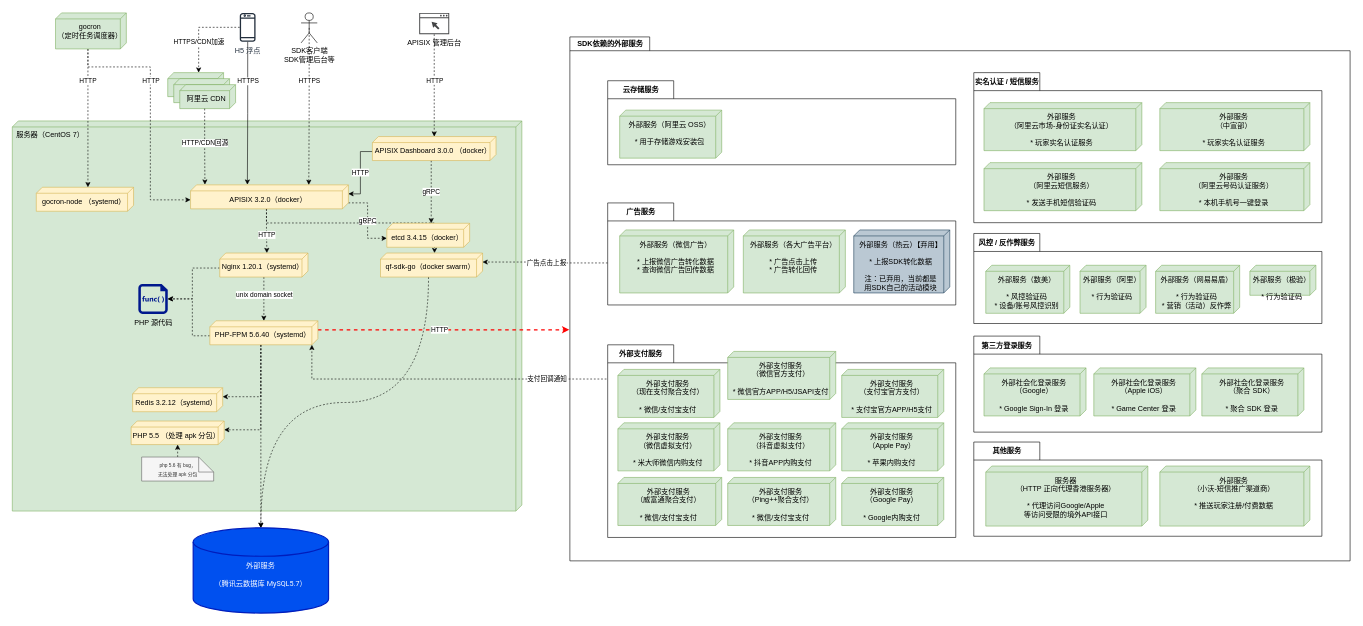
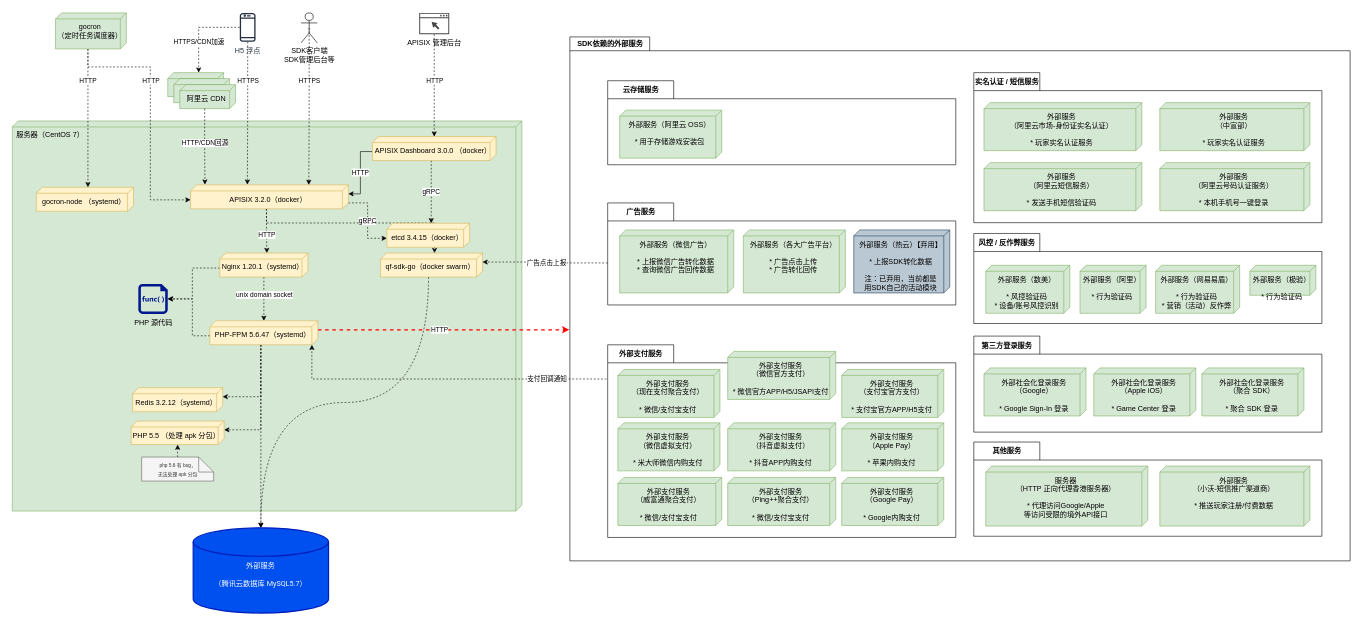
(248, 110) -> (248, 110)
(263, 335) -> (263, 335)
